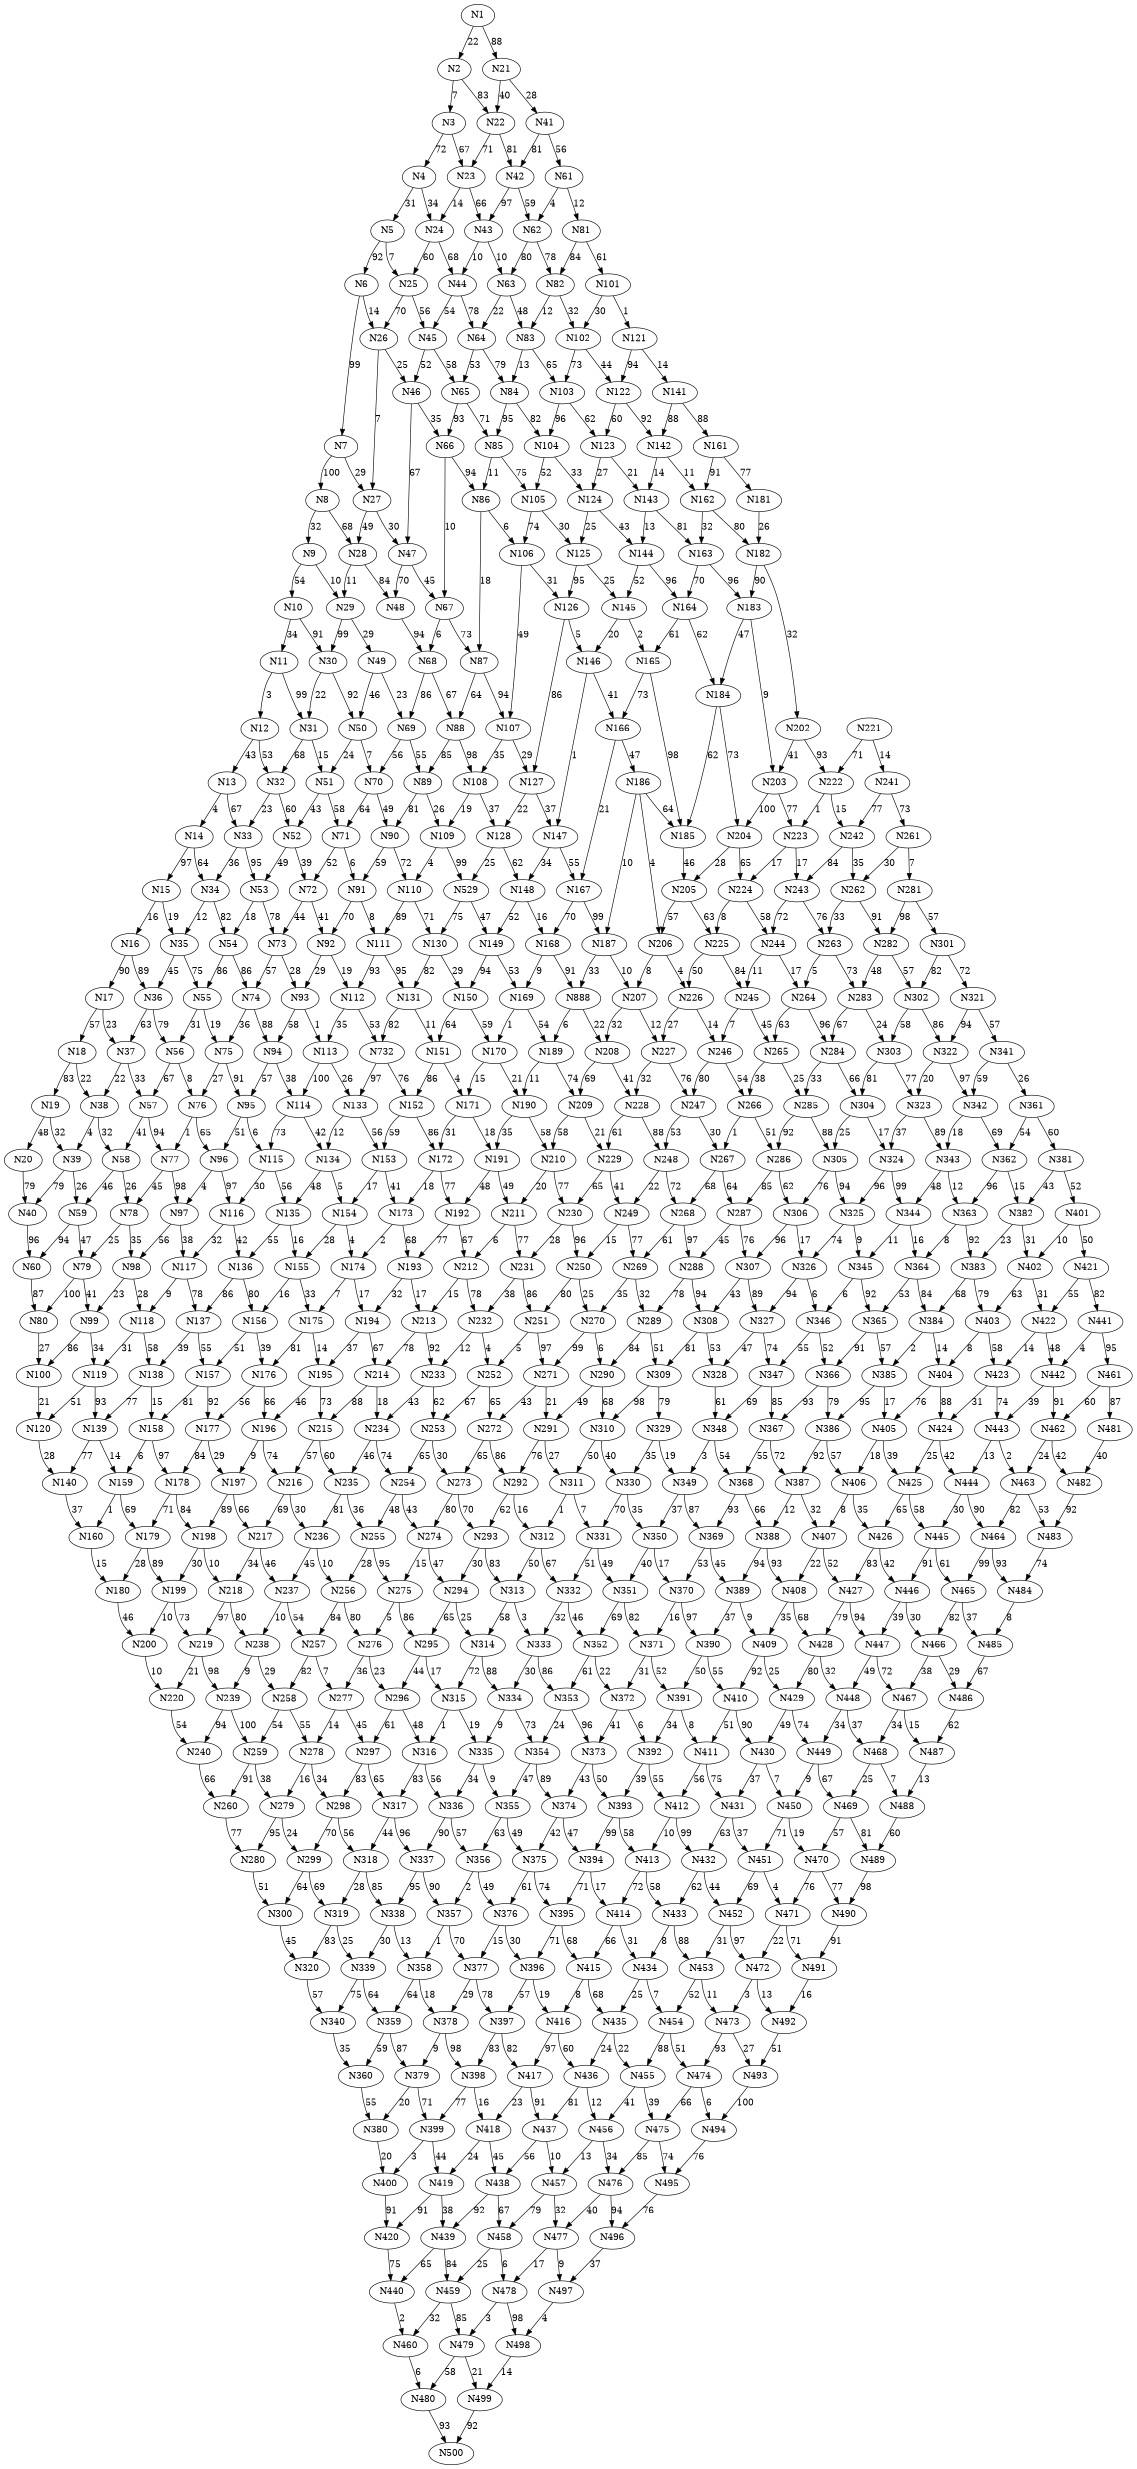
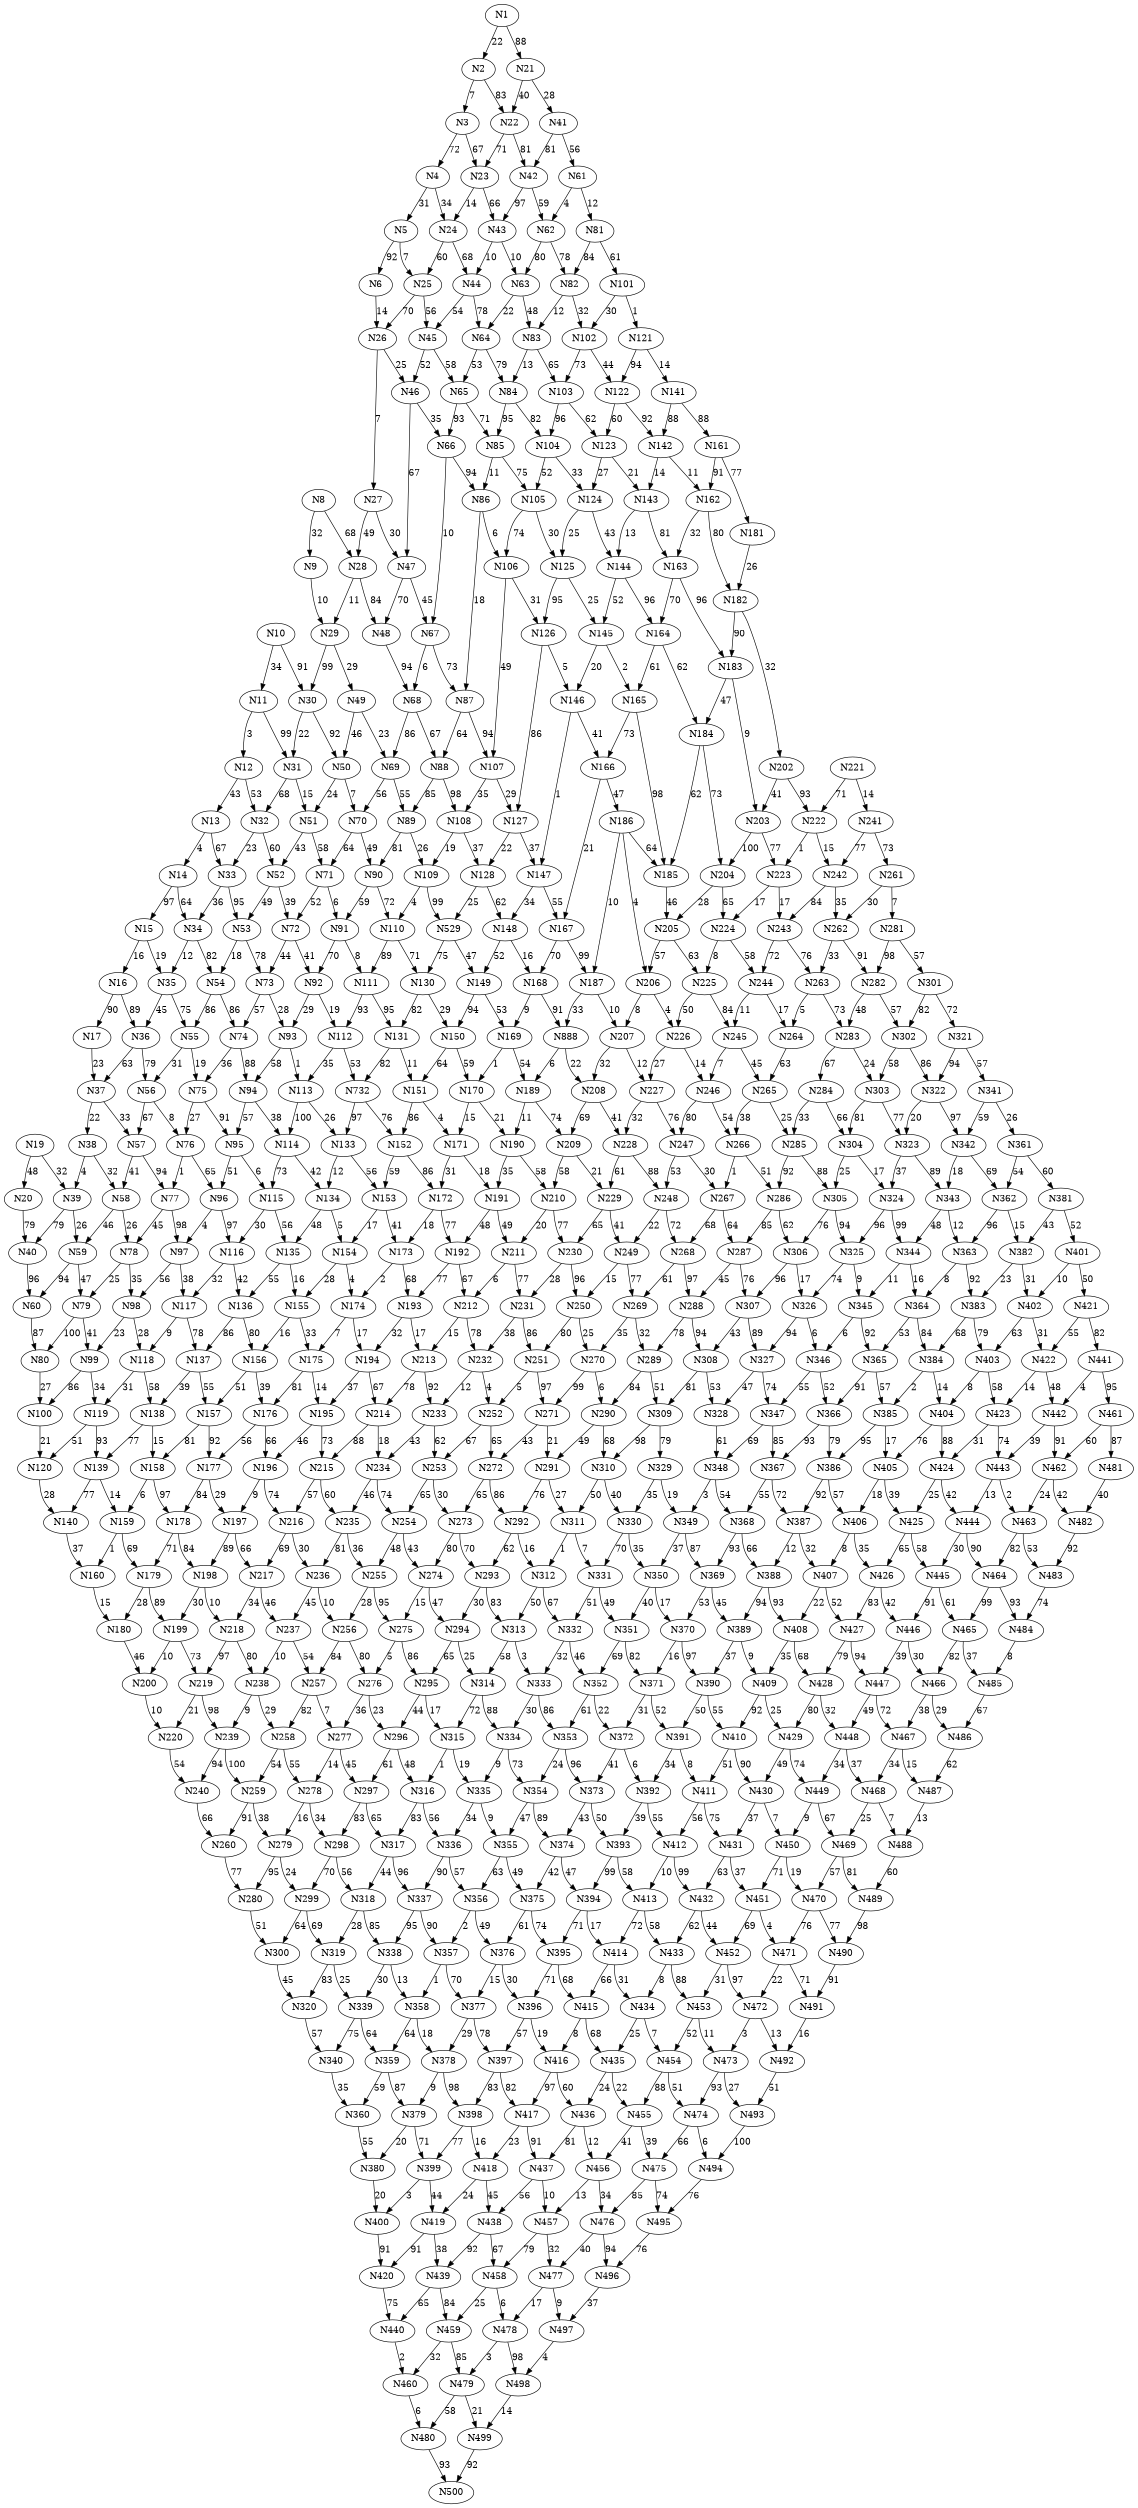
(341, 447) -> none
(294, 577) -> none
(815, 1023) -> none
(77, 1052) -> none
